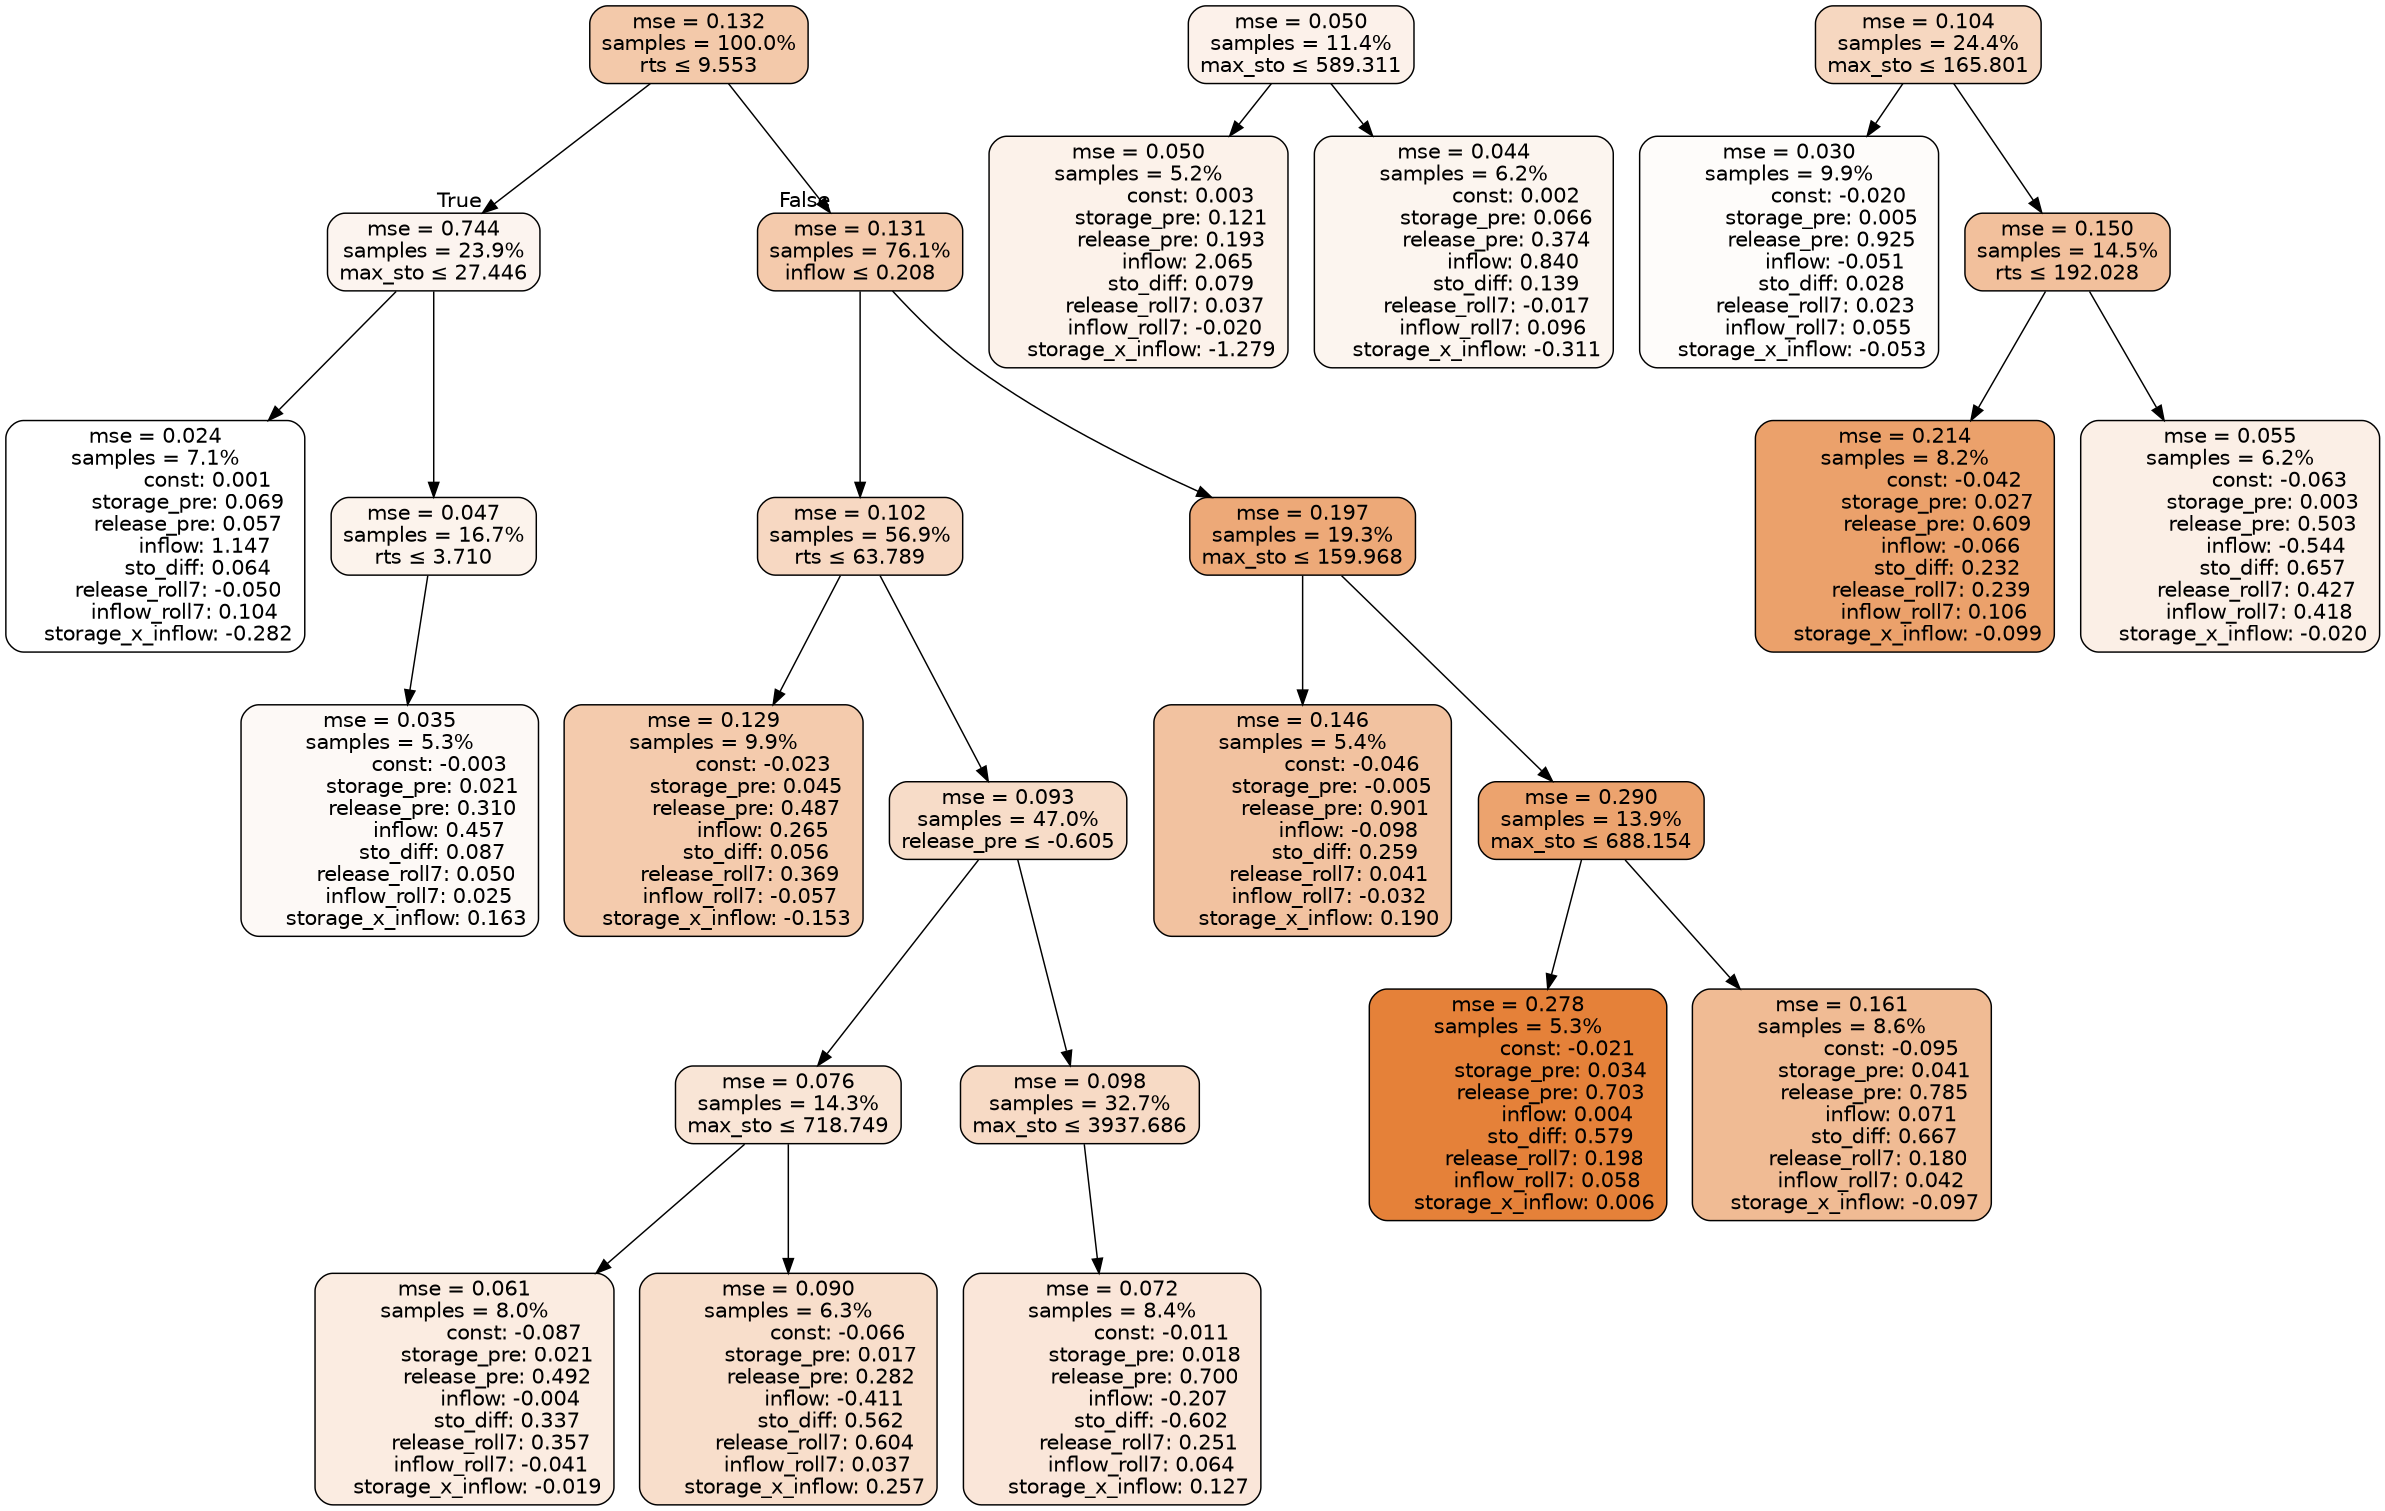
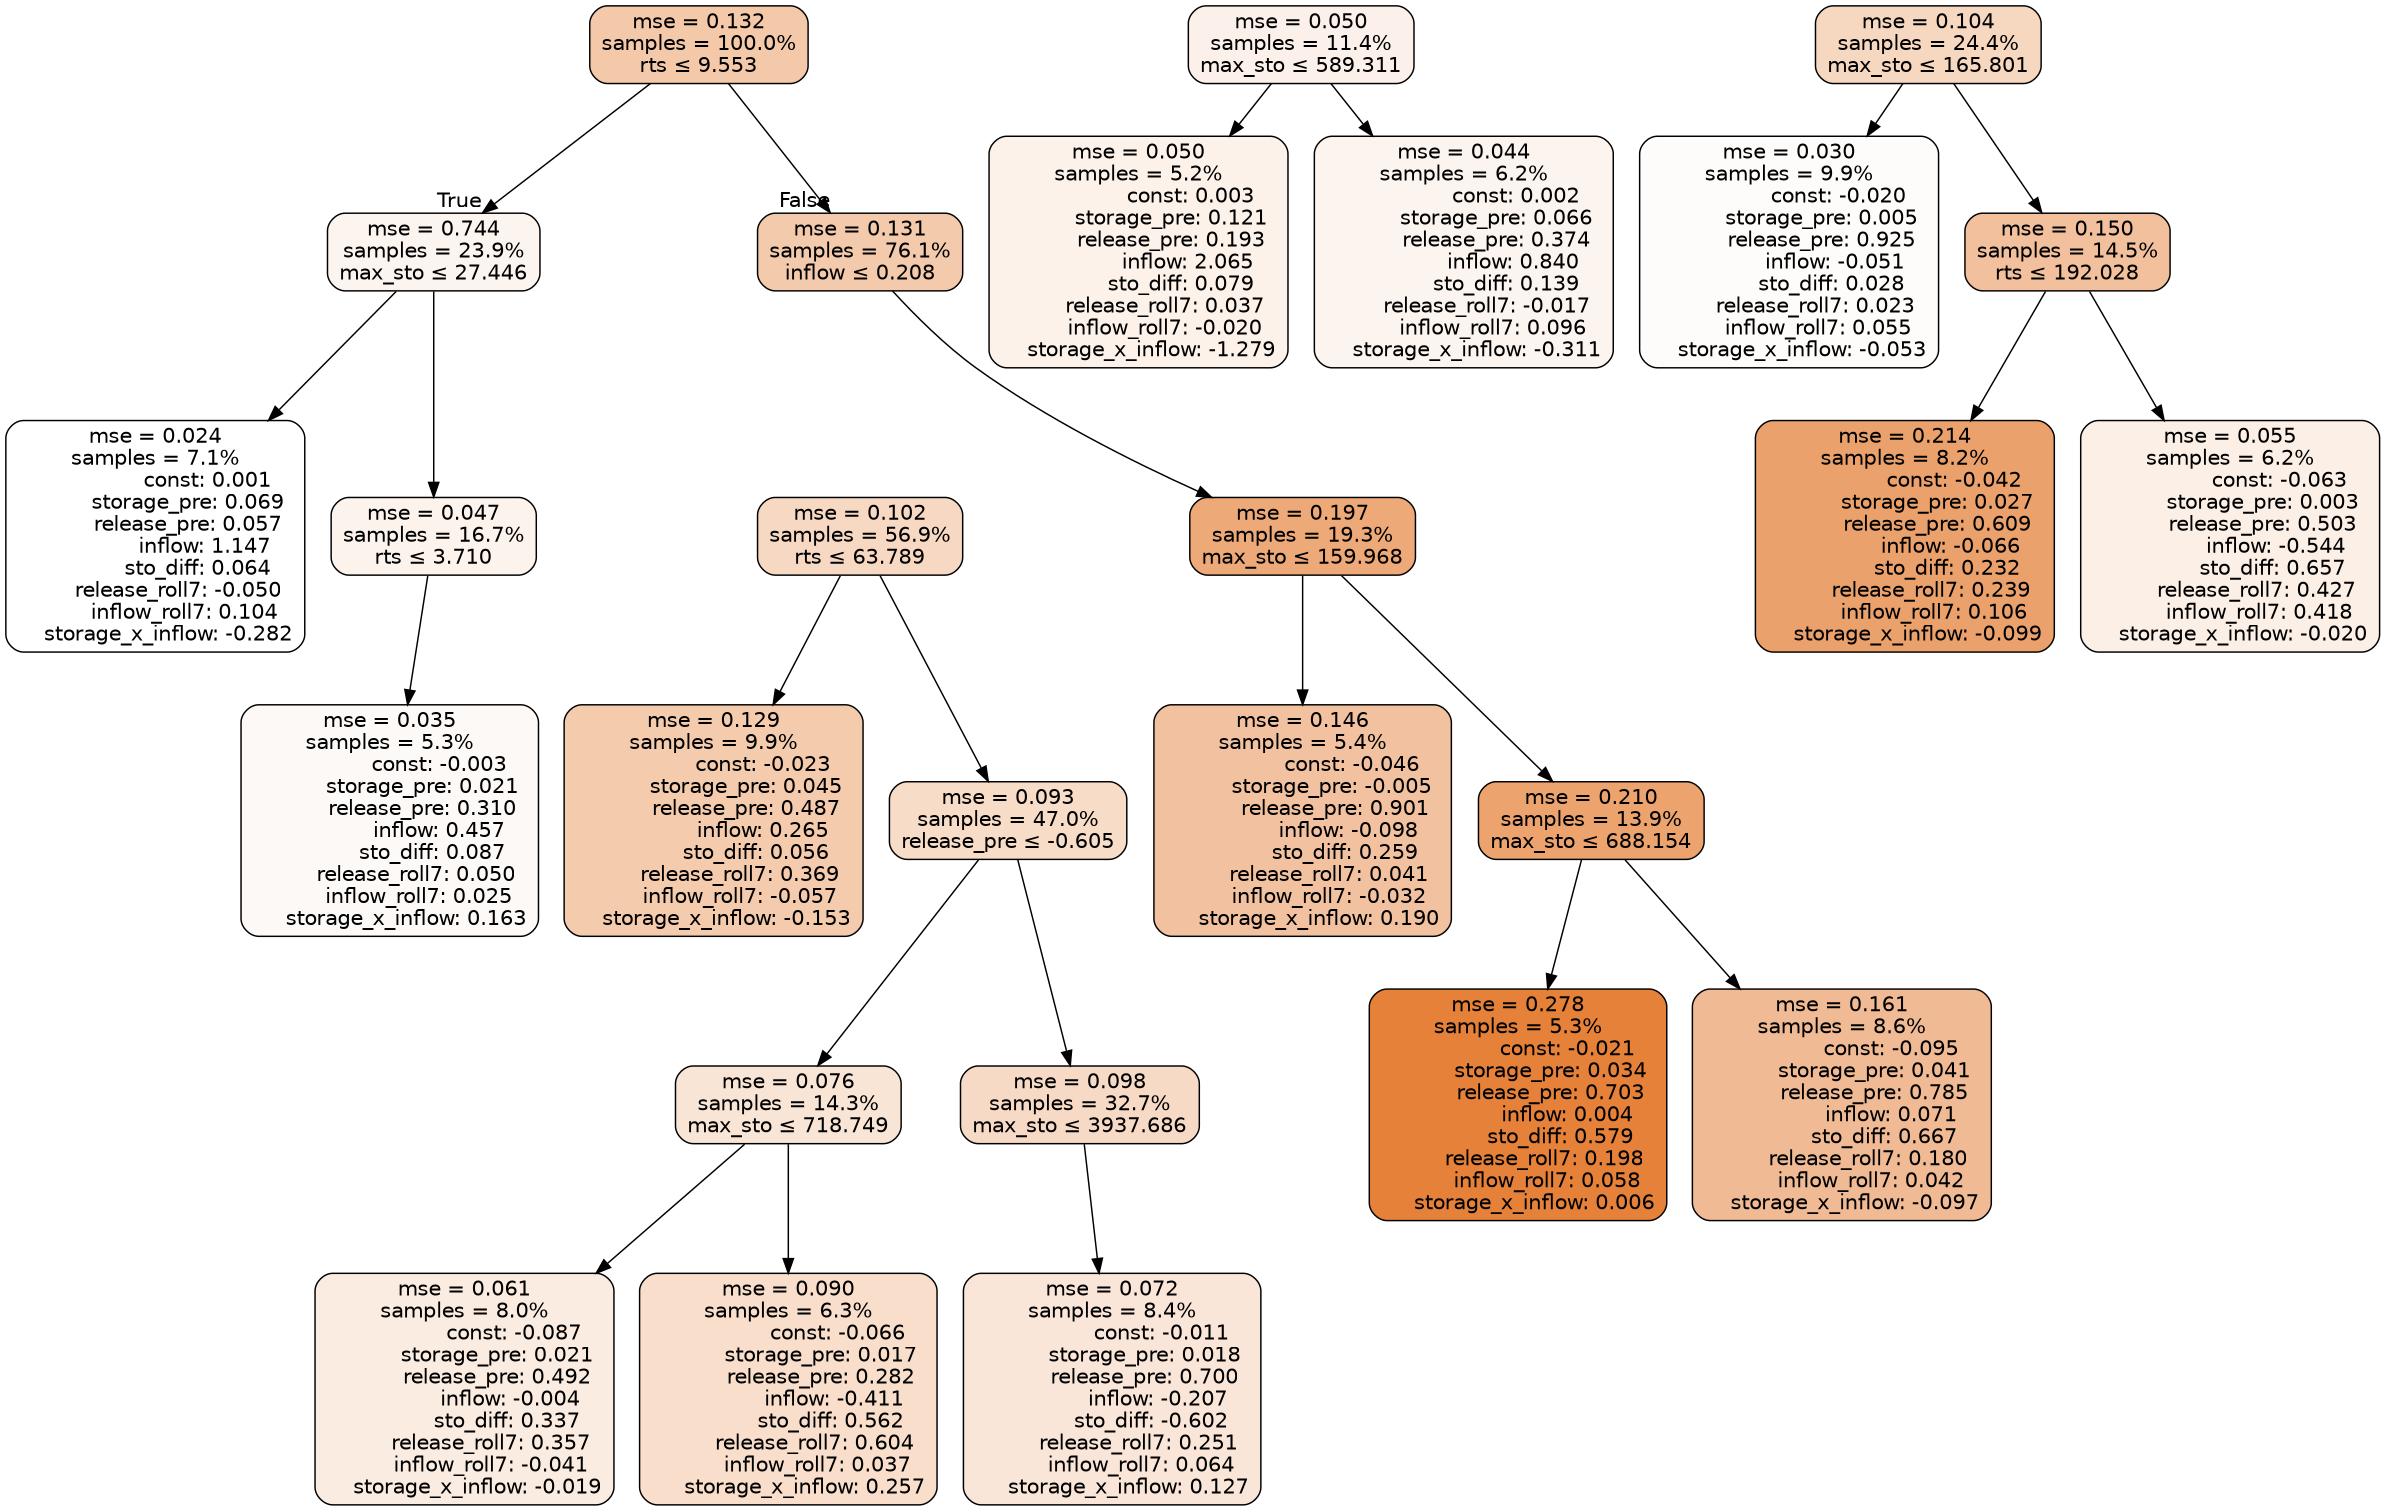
(860, 387) -> none
(1591, 821) -> (1591, 821)
